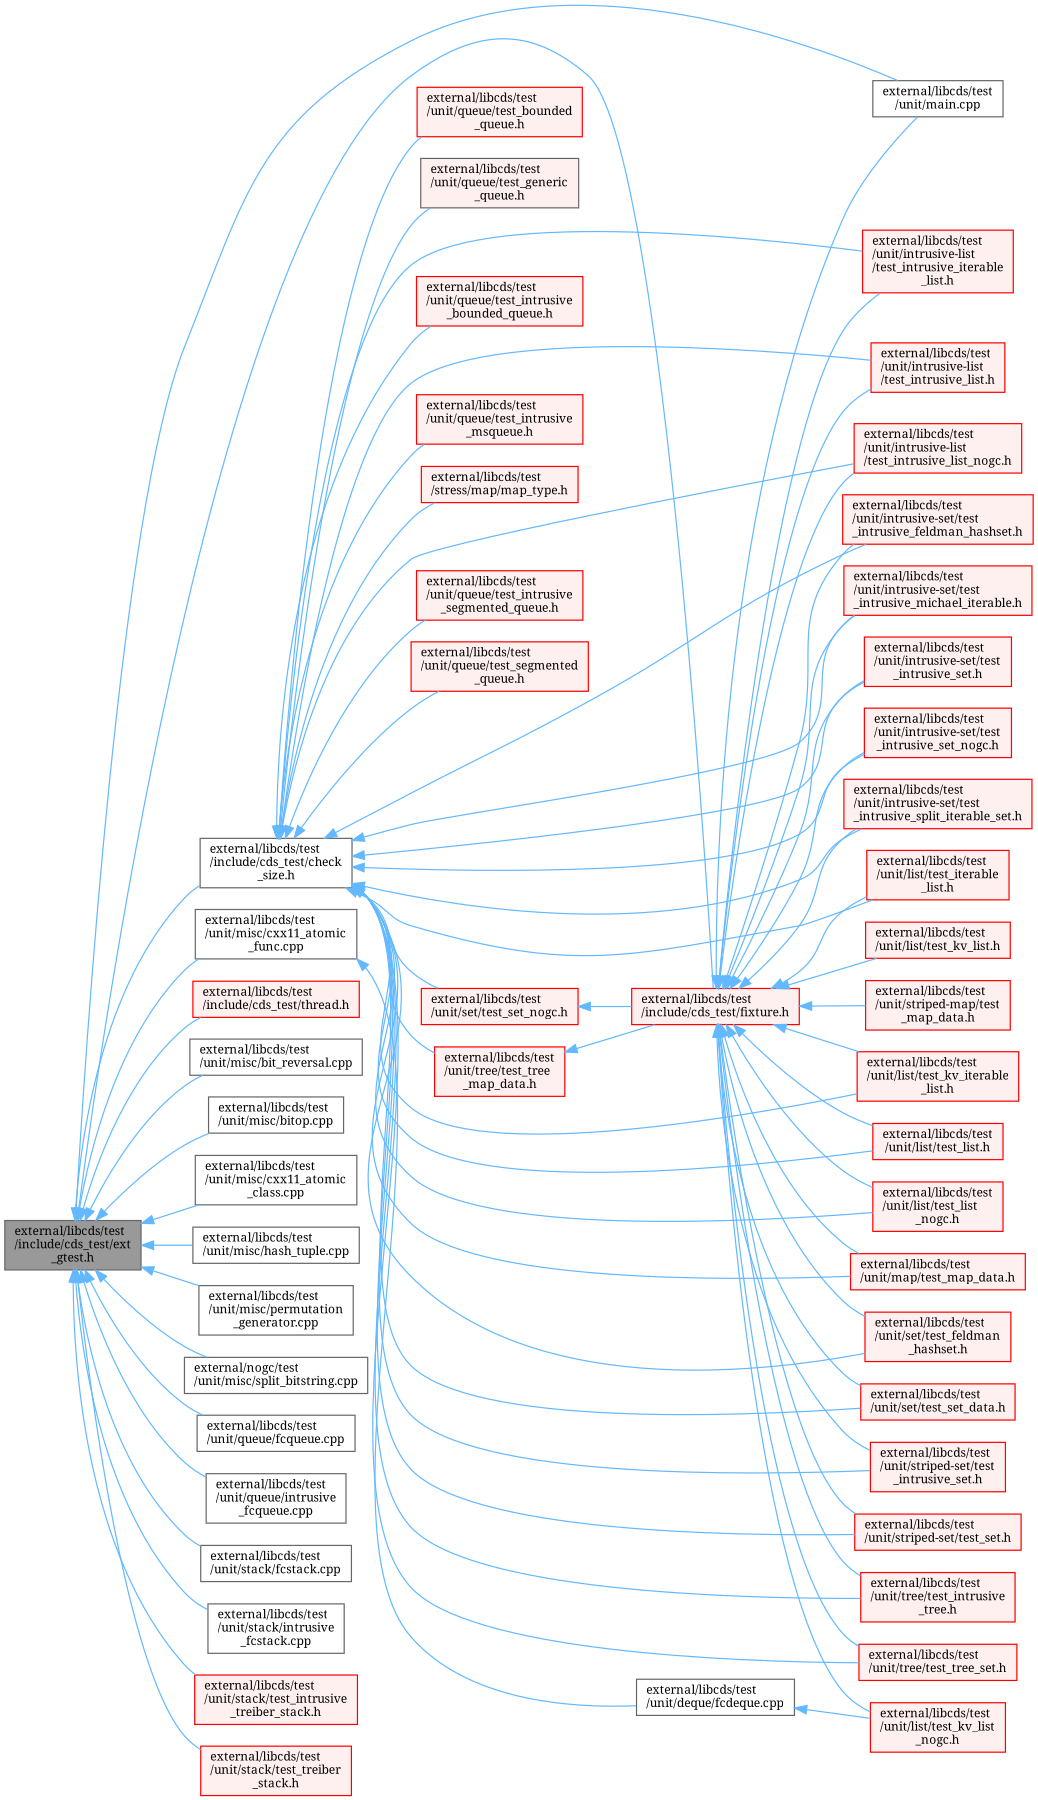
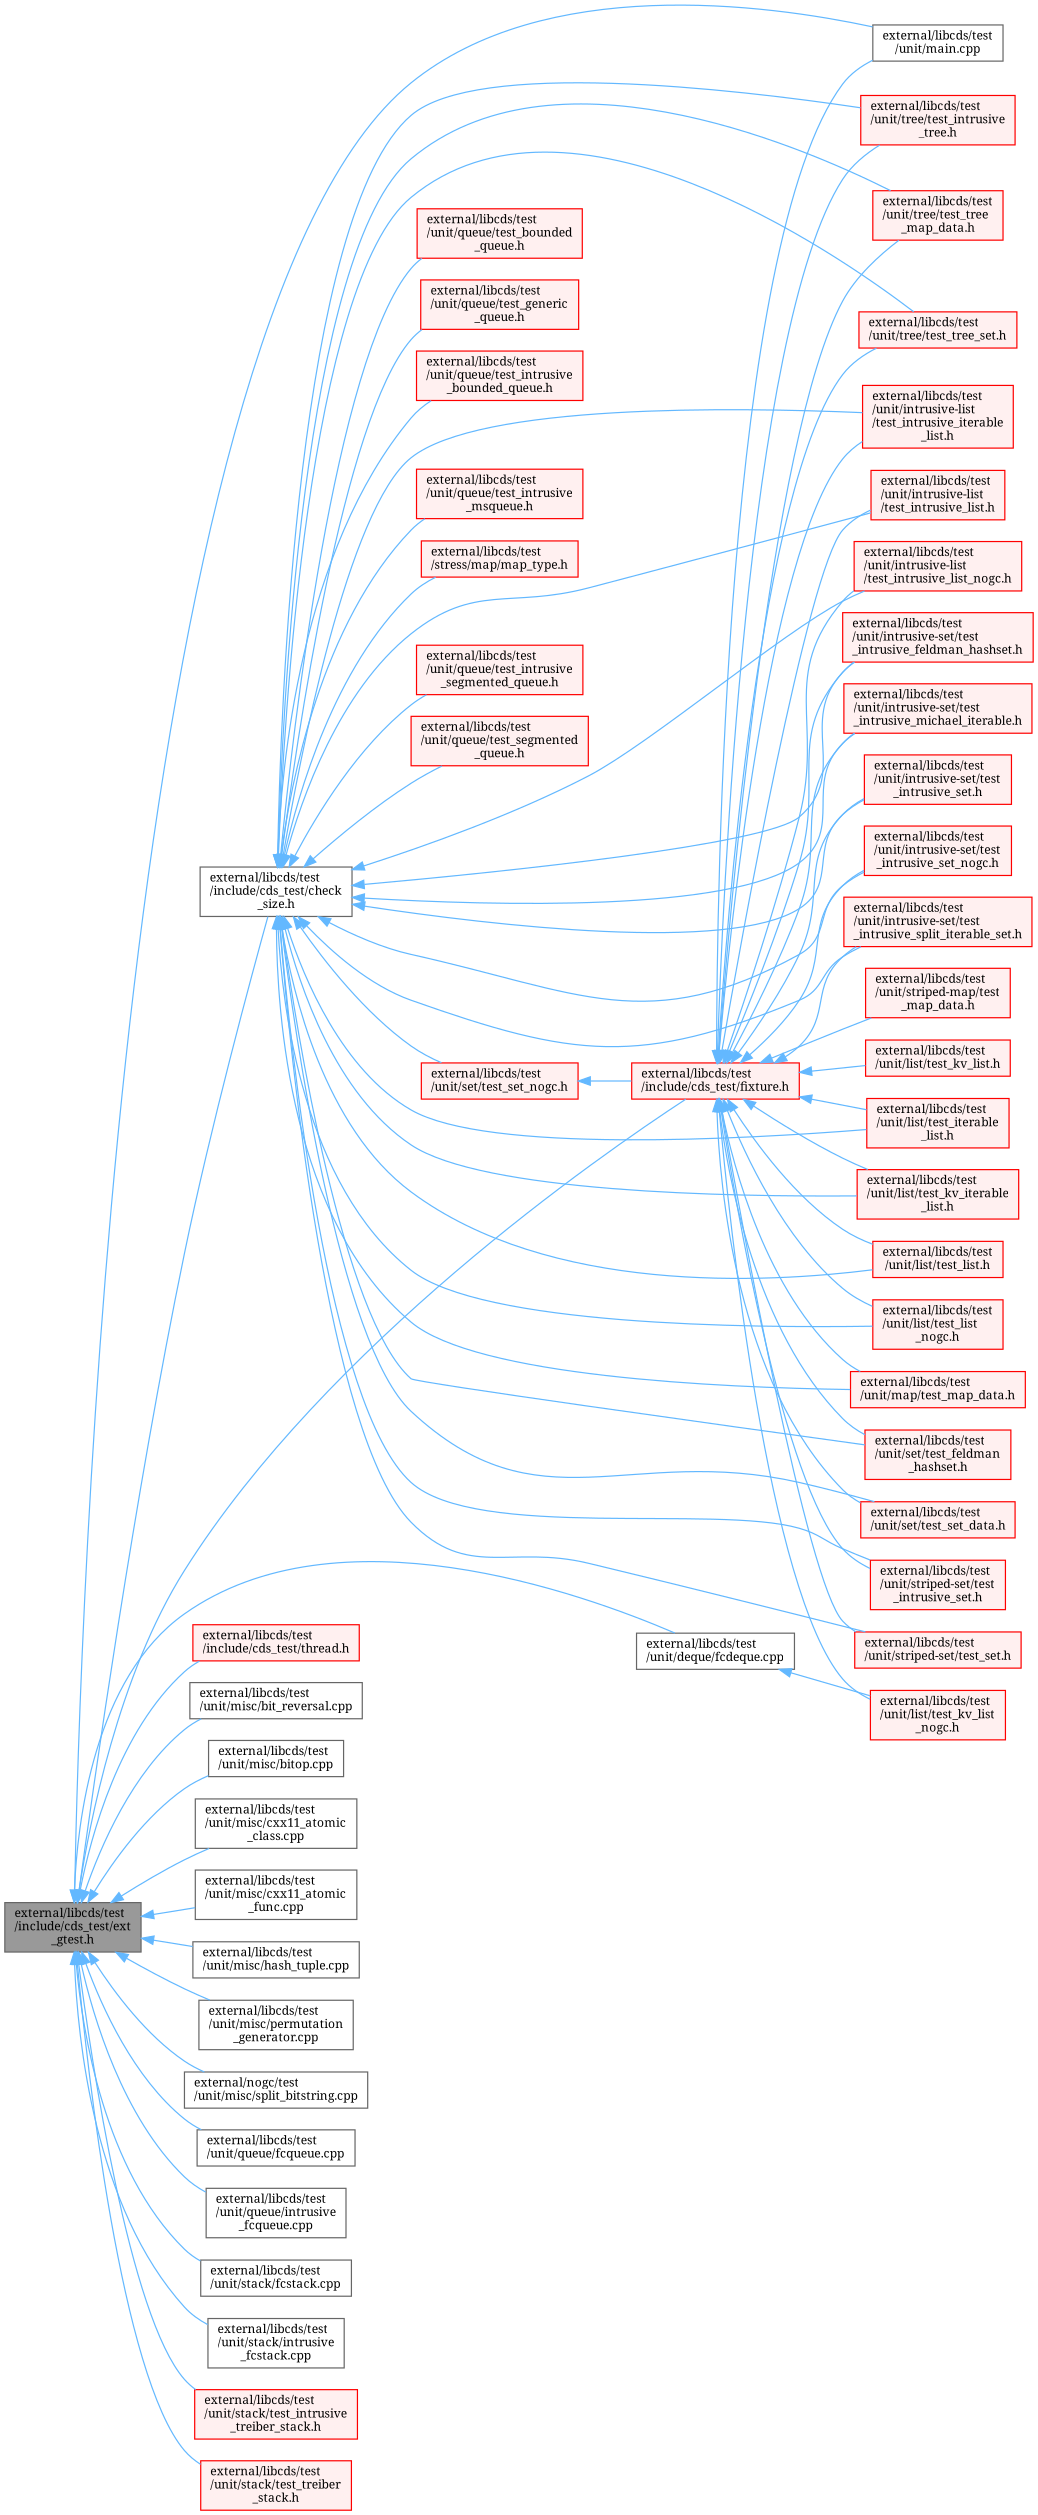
(500, 183) -> (500, 305)
(616, 1037) -> (789, 484)
(382, 1562) -> (278, 1574)
